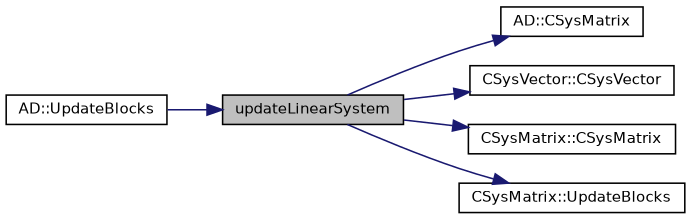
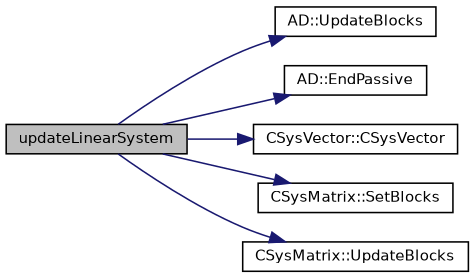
(572, 22) -> (356, 80)
(187, 110) -> (191, 77)
(572, 139) -> (356, 198)
